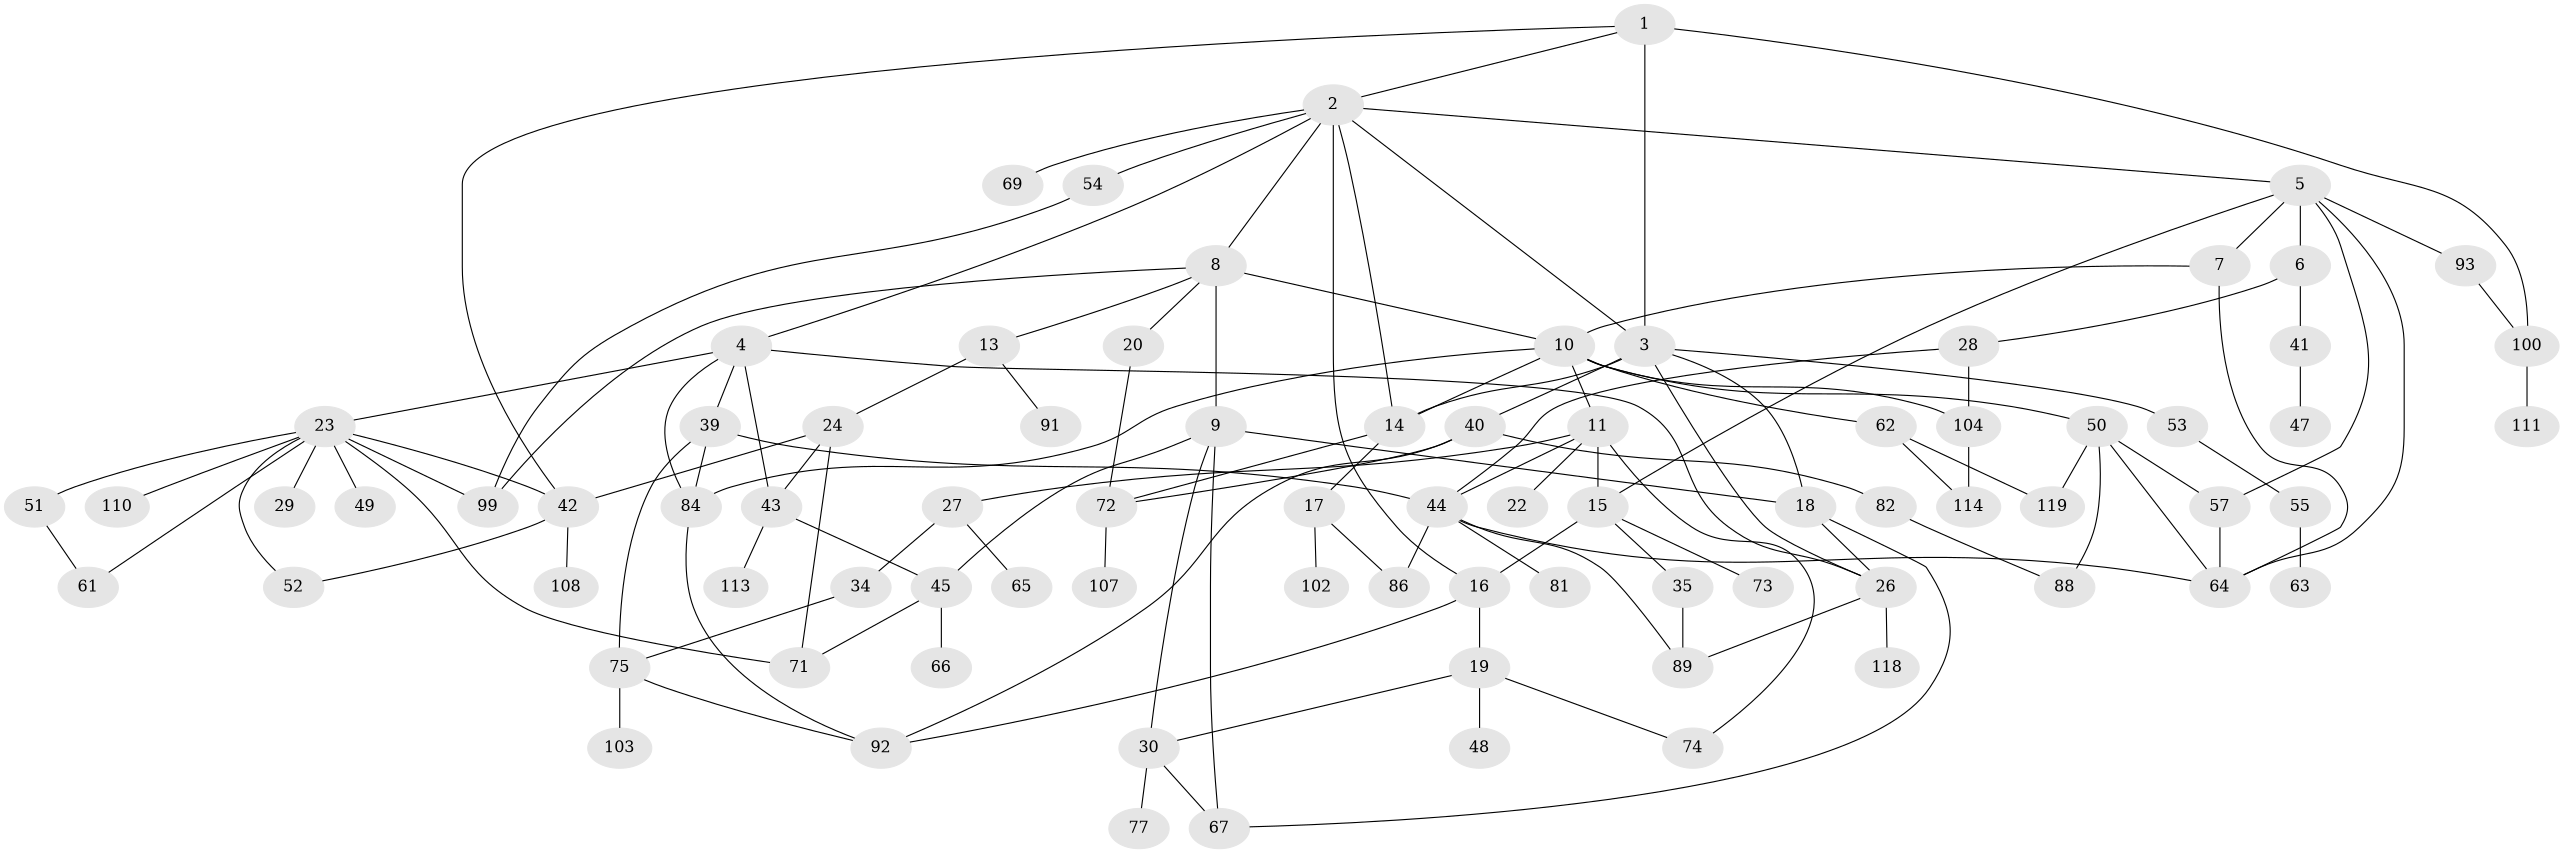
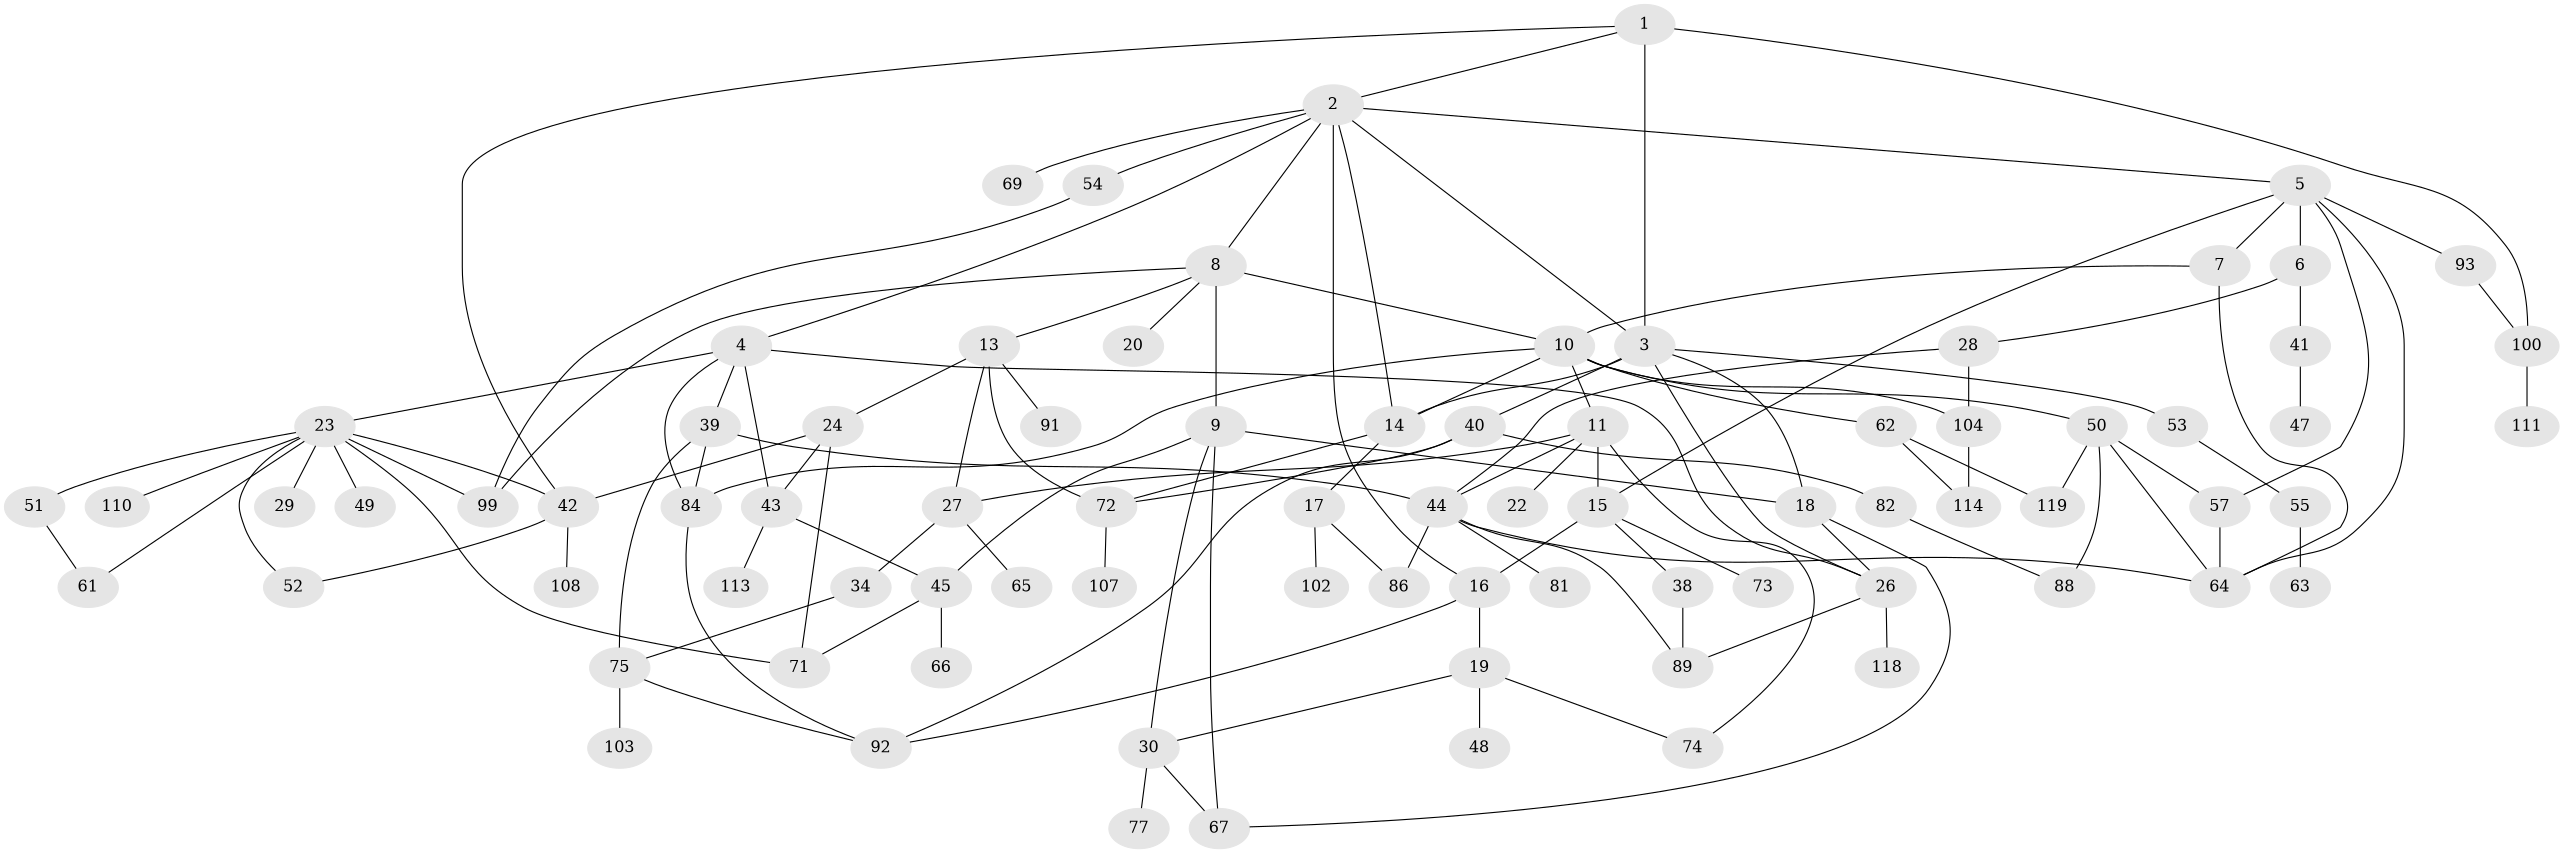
none -> (969, 426)
(1120, 427) -> (1011, 448)
(1683, 587) -> (1683, 587)
